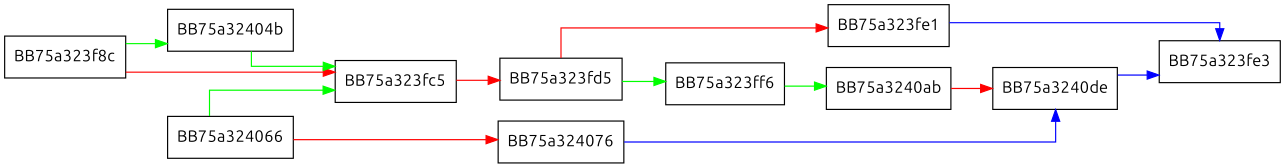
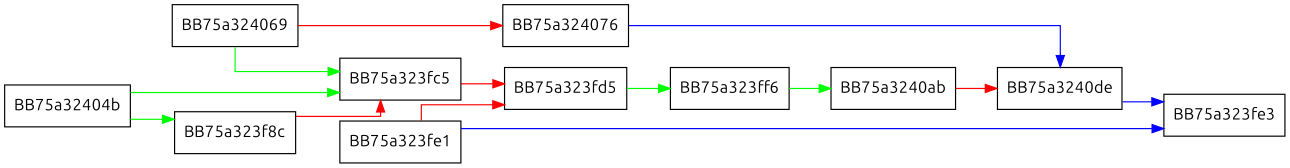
(674, 28) -> (449, 105)
(141, 44) -> (146, 119)
(230, 137) -> (235, 26)
